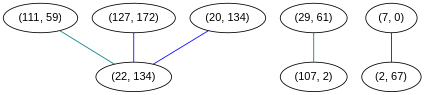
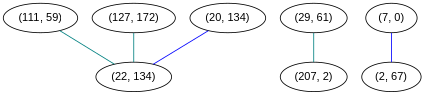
(134, 48) -> (134, 48)
(314, 77) -> (314, 77)
